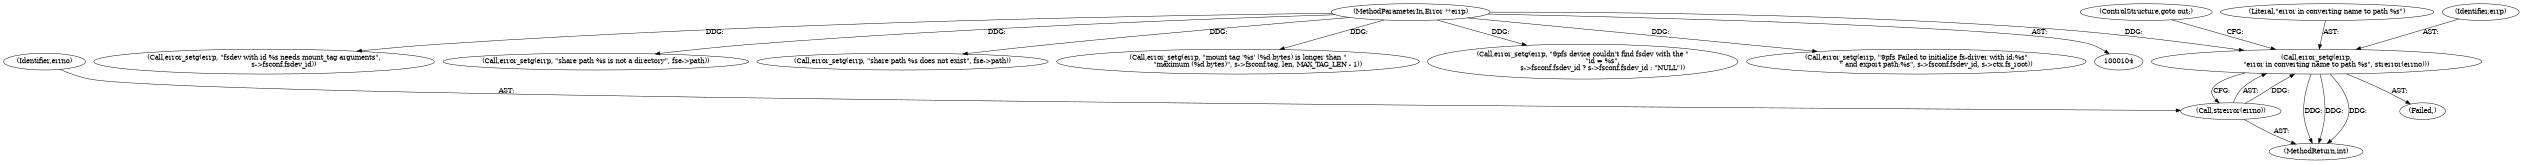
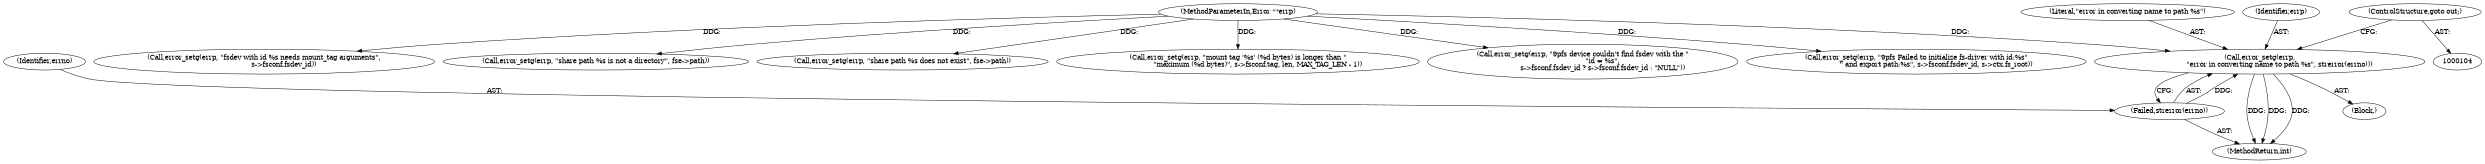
(1798, 23) -> (2435, 35)
(2231, 111) -> (2169, 111)
(2423, 111) -> (2364, 111)
